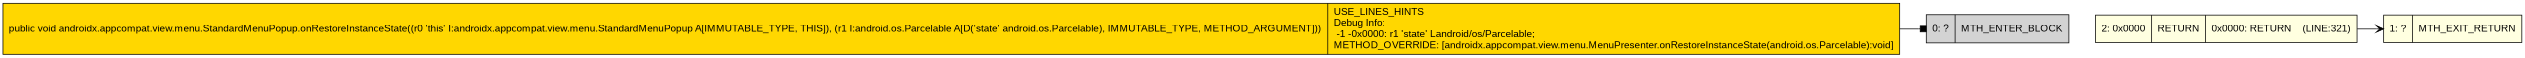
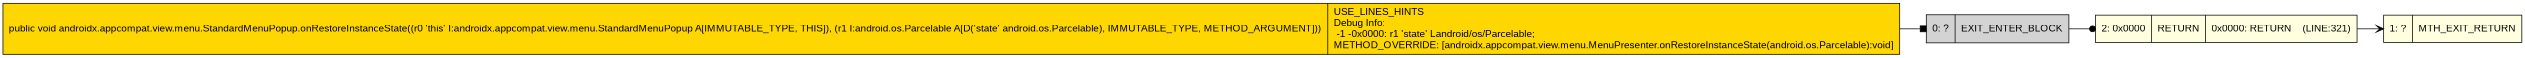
(2012, 28) -> (2012, 28)
none -> (2079, 29)
